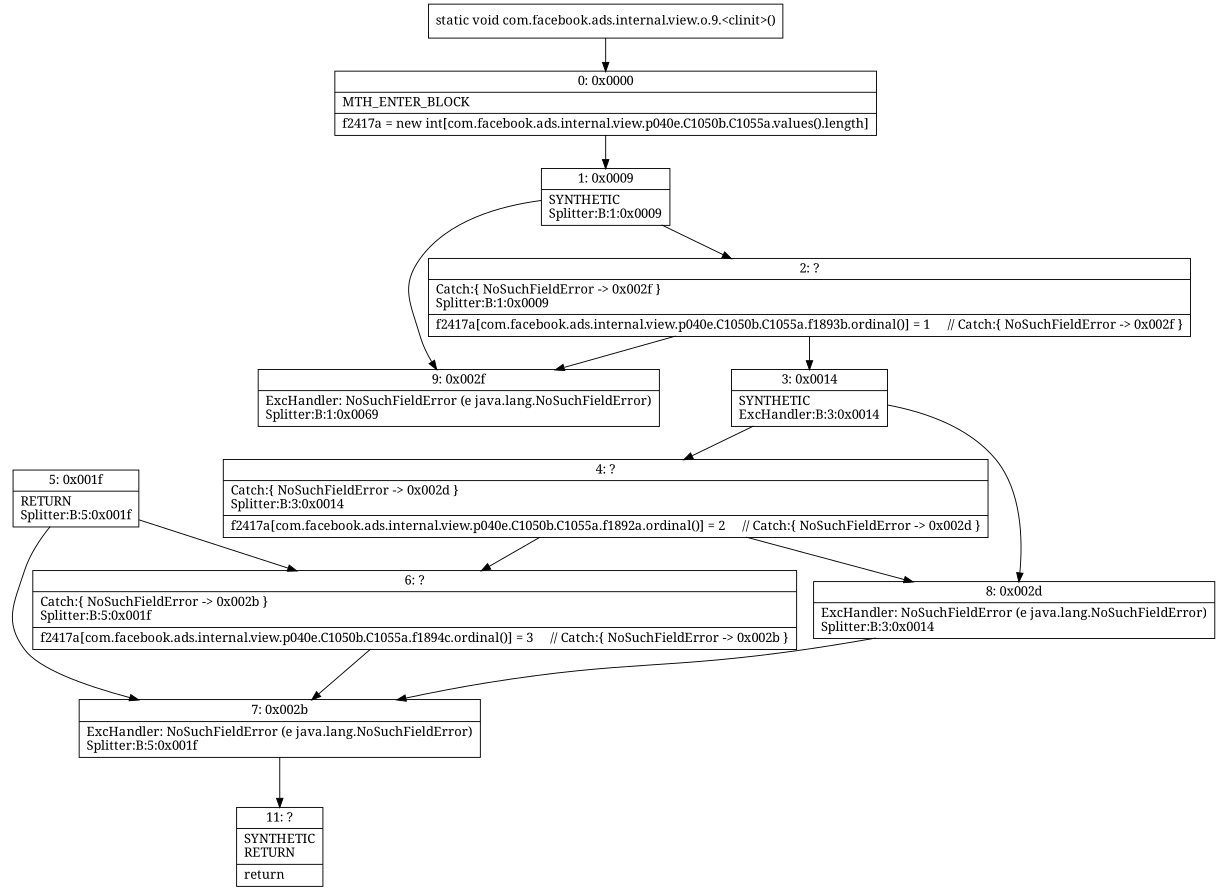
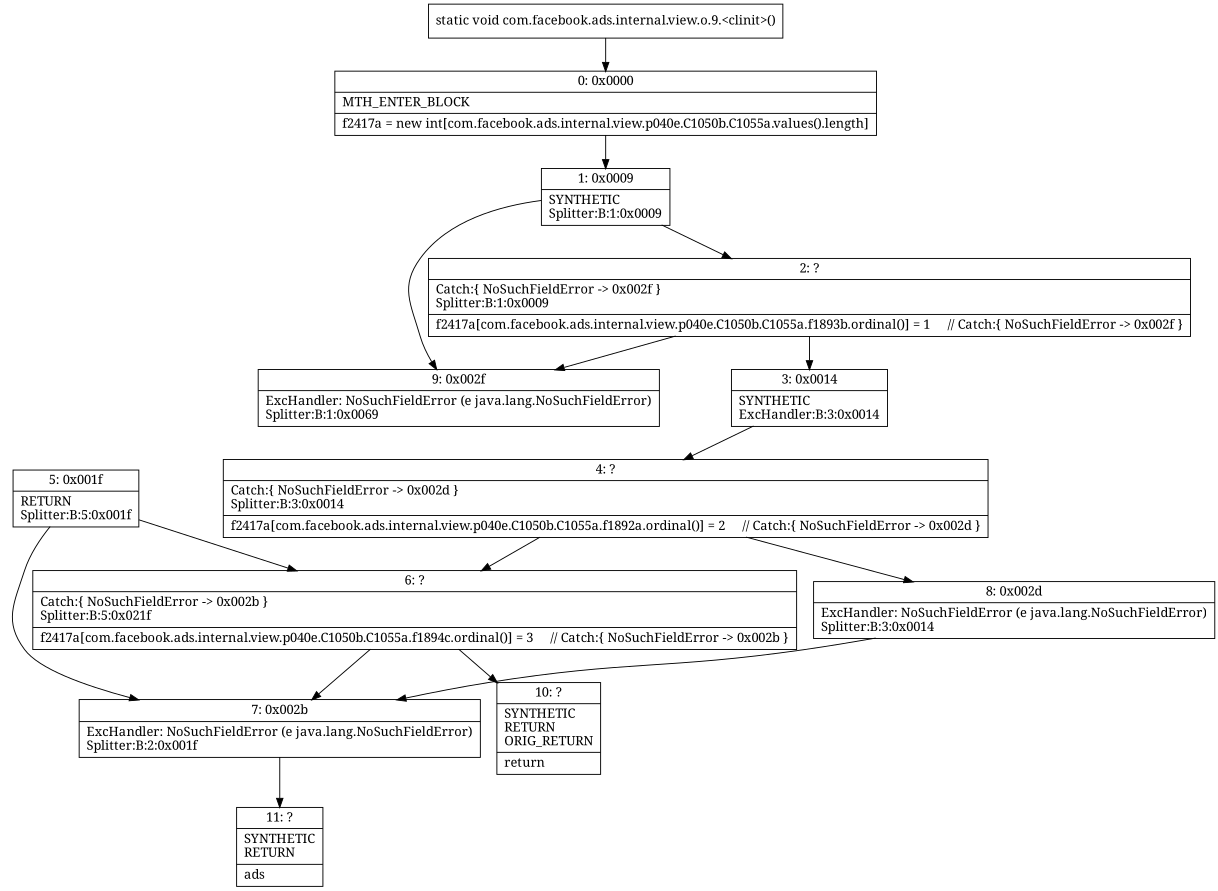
(994, 458) -> none
(96, 616) -> (96, 616)
none -> (549, 728)
(142, 746) -> (142, 746)
(265, 875) -> (255, 875)
